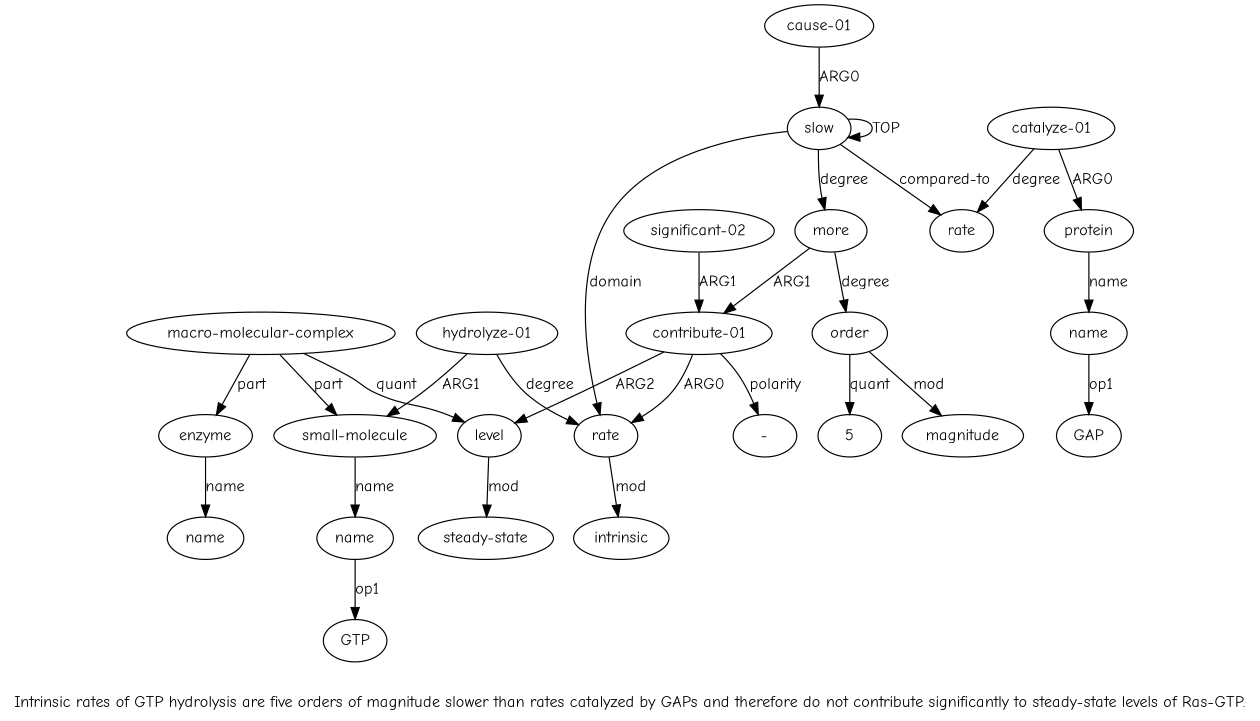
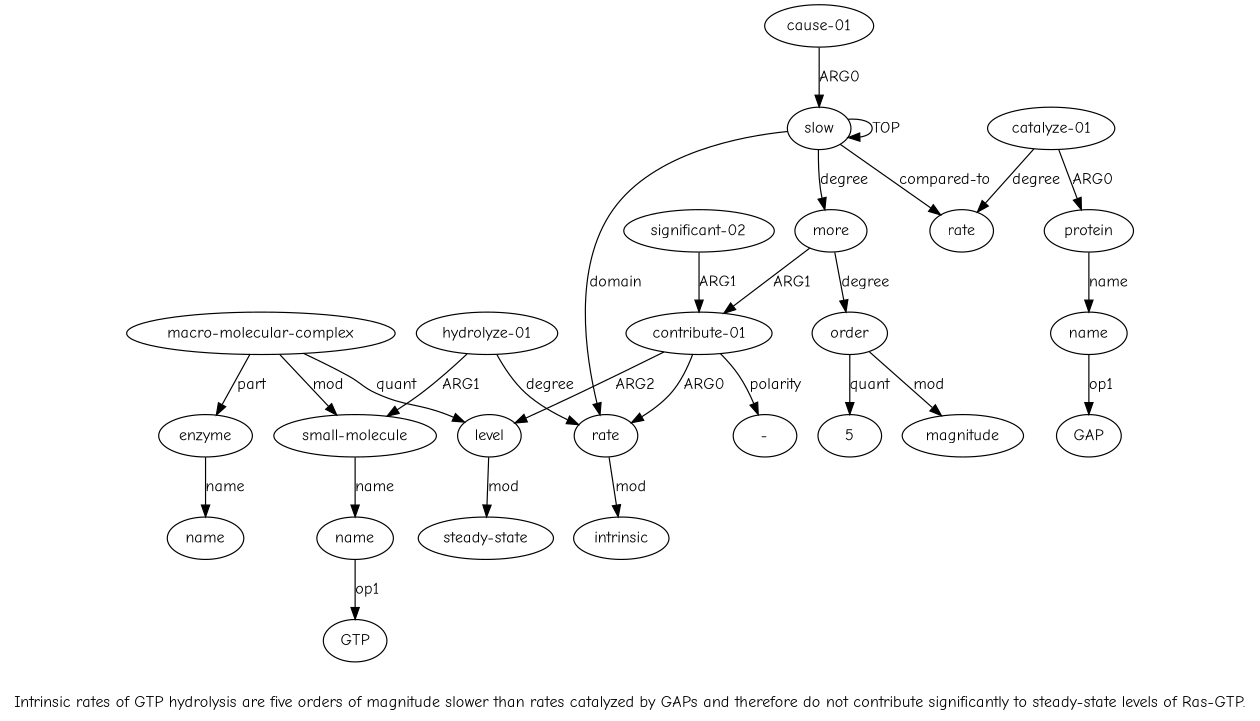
(329, 385) -> (329, 385)
